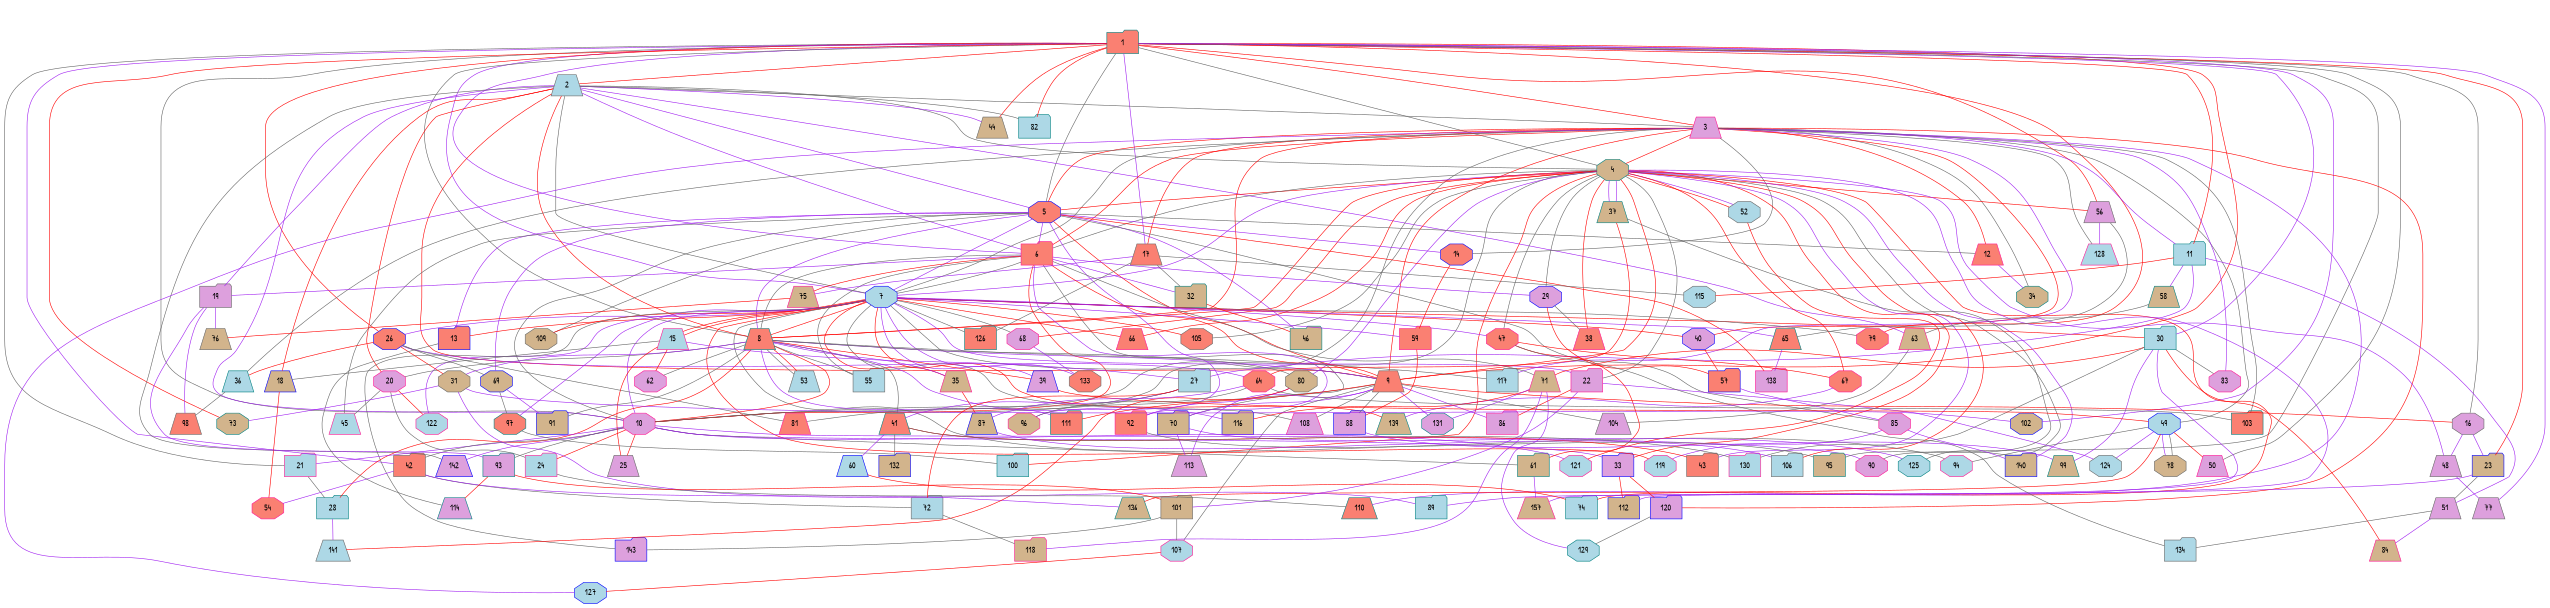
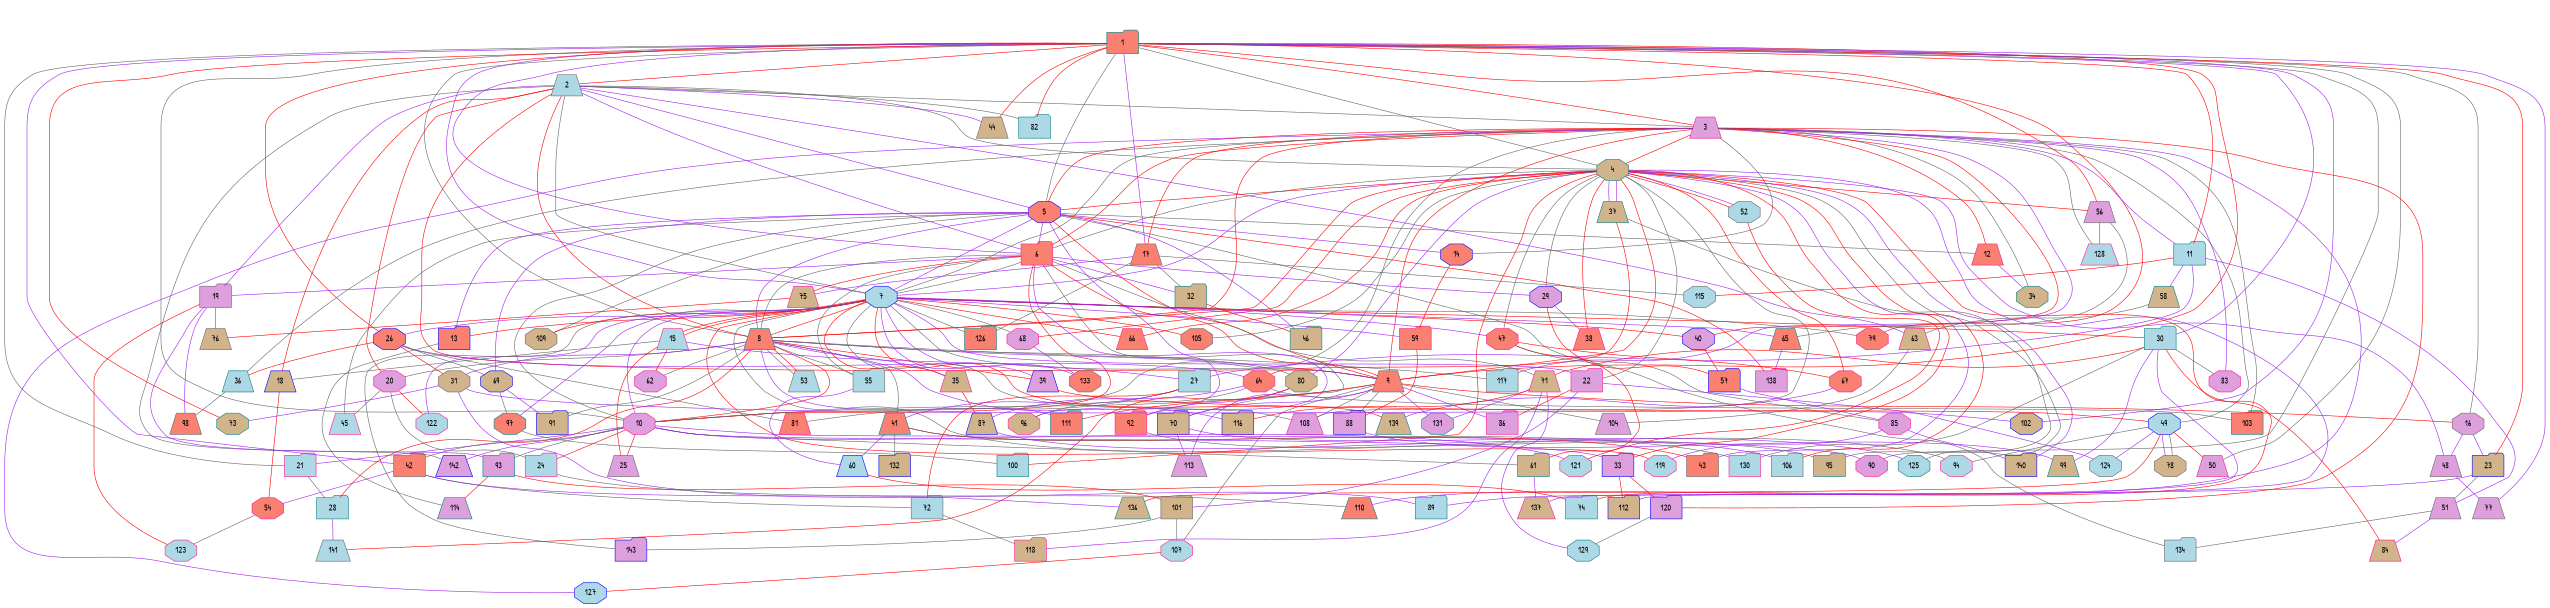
(238, 347) -> none
(1156, 387) -> (1787, 394)
none -> (770, 423)
(1536, 508) -> (1536, 508)
none -> (181, 551)
